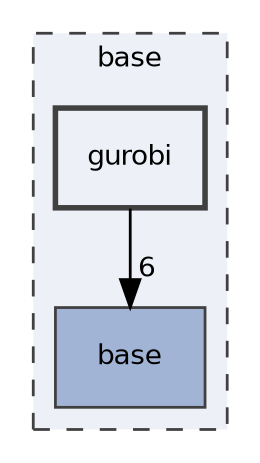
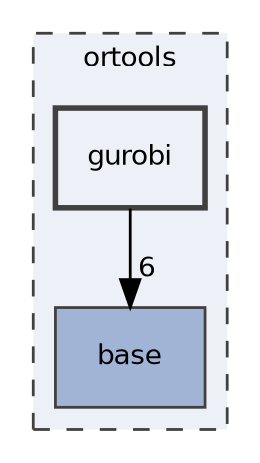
(130, 60) -> (130, 60)
